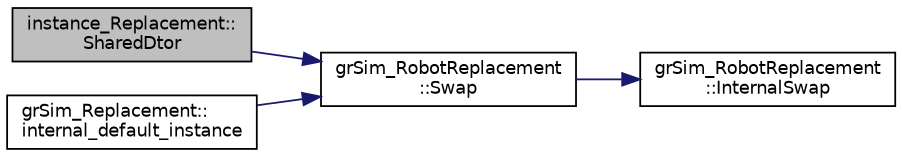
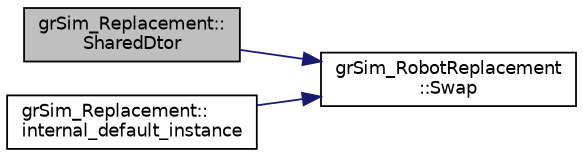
(132, 35) -> (132, 35)
(768, 79) -> none
